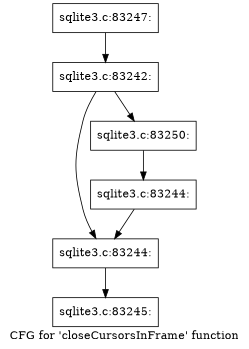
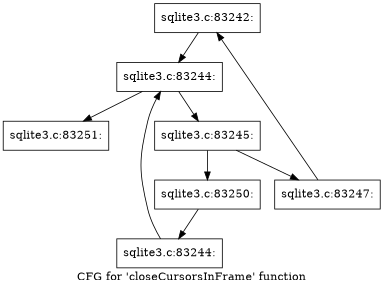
(122, 103) -> (207, 161)
none -> (56, 136)
none -> (264, 163)
